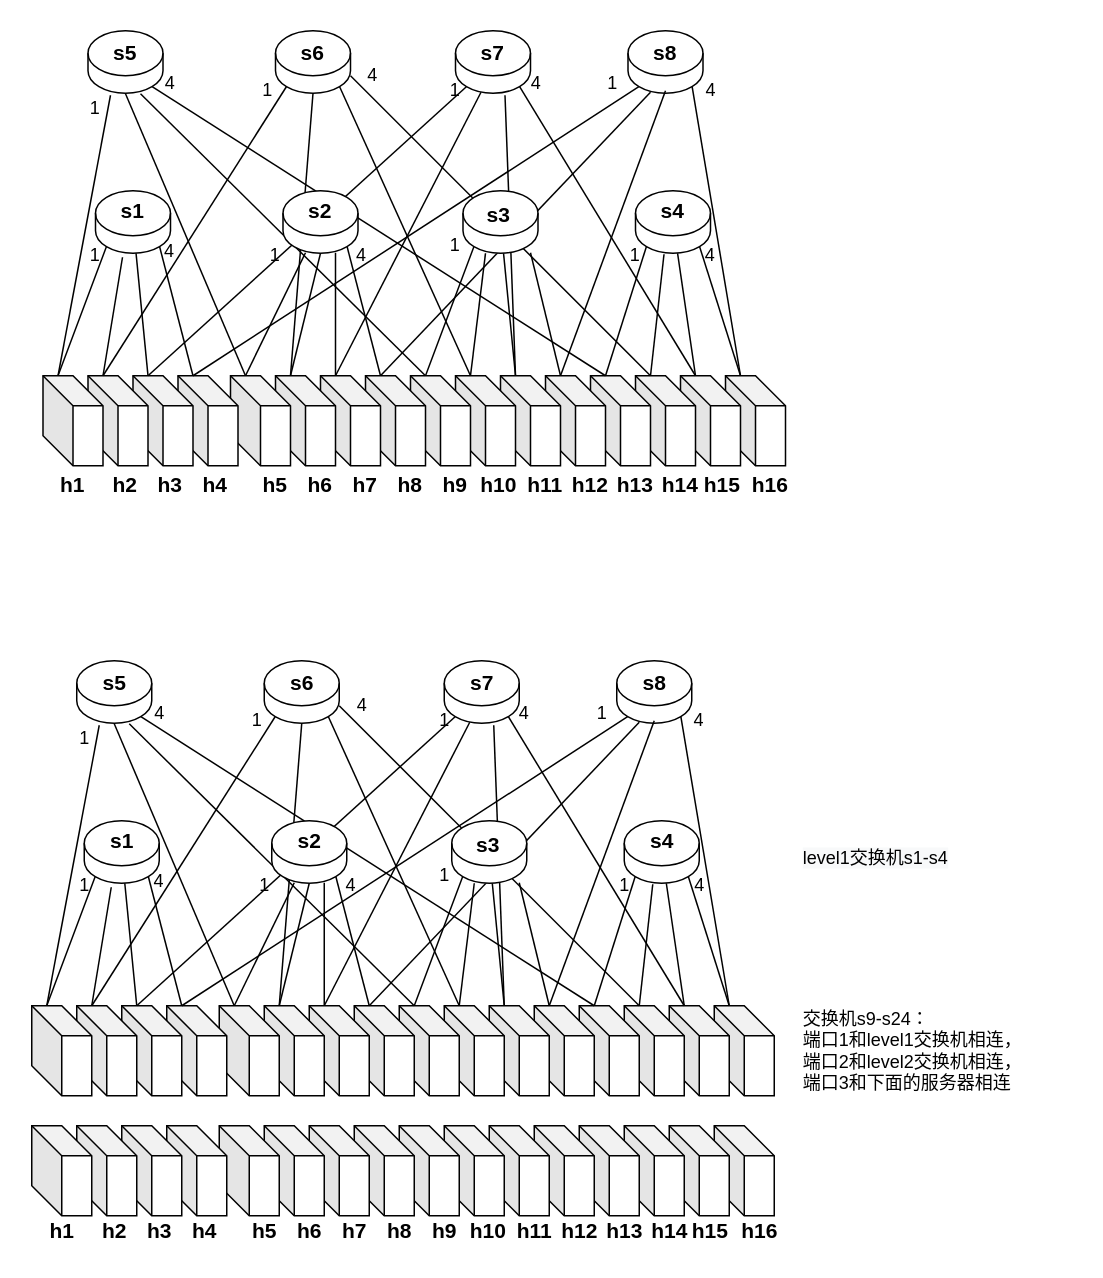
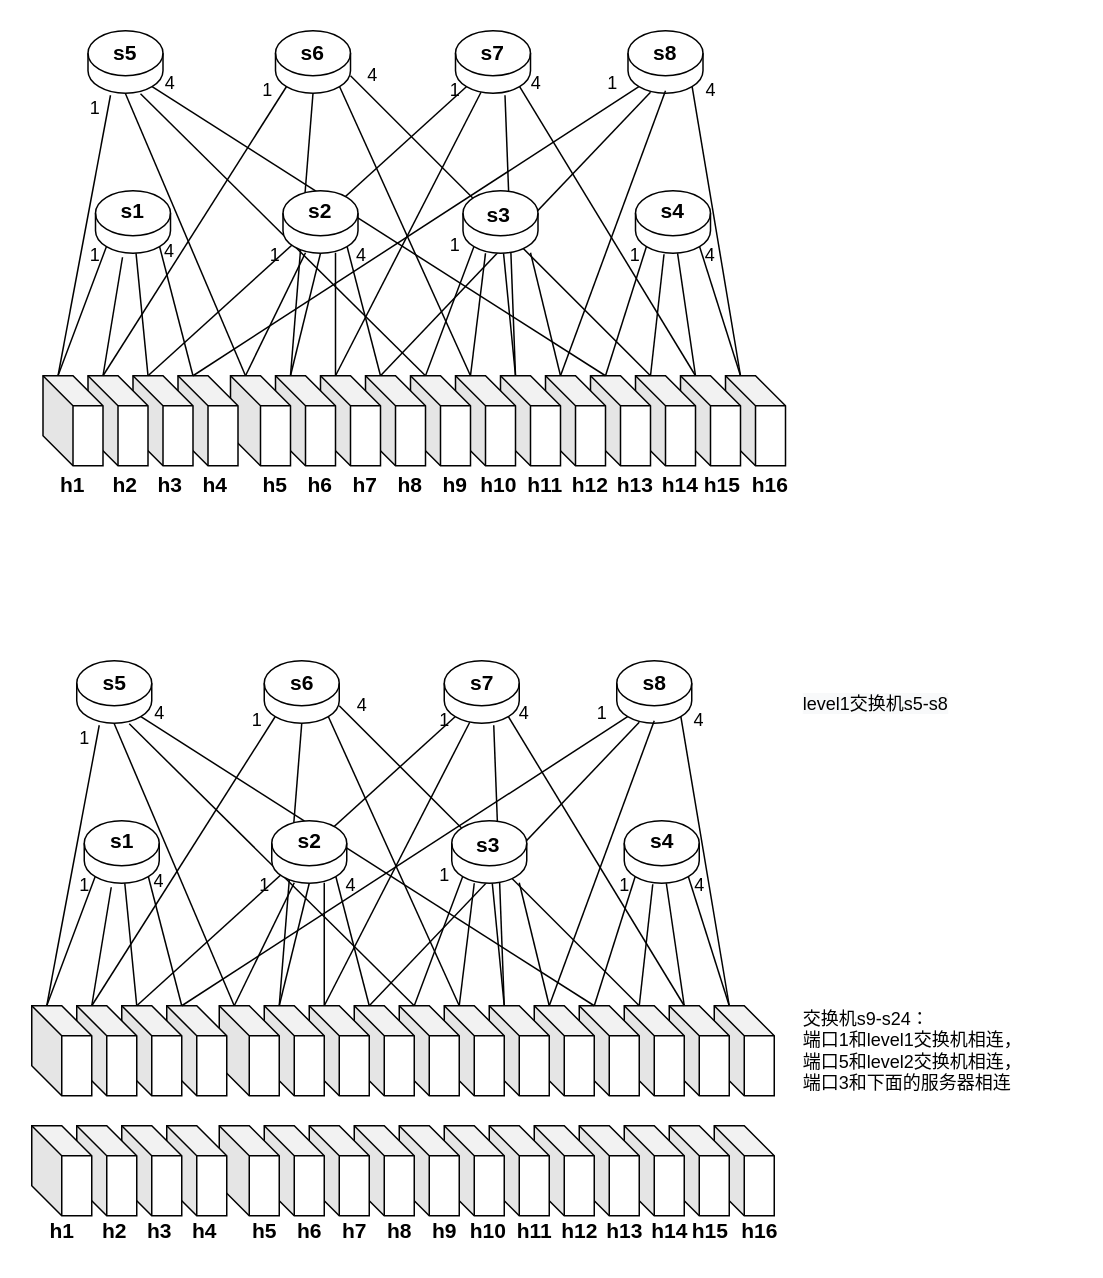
none -> (890, 706)
(890, 861) -> none
(915, 1051) -> (915, 1051)
